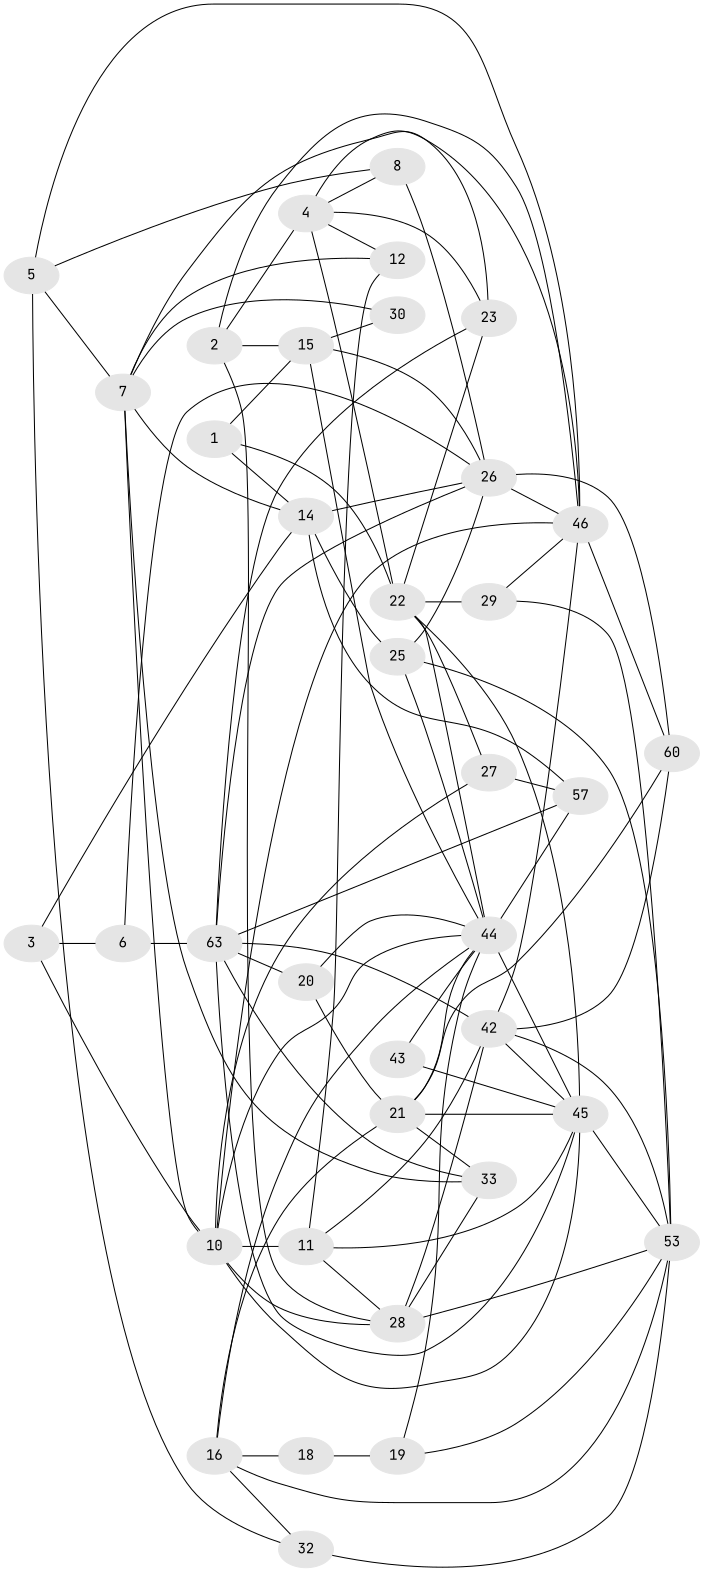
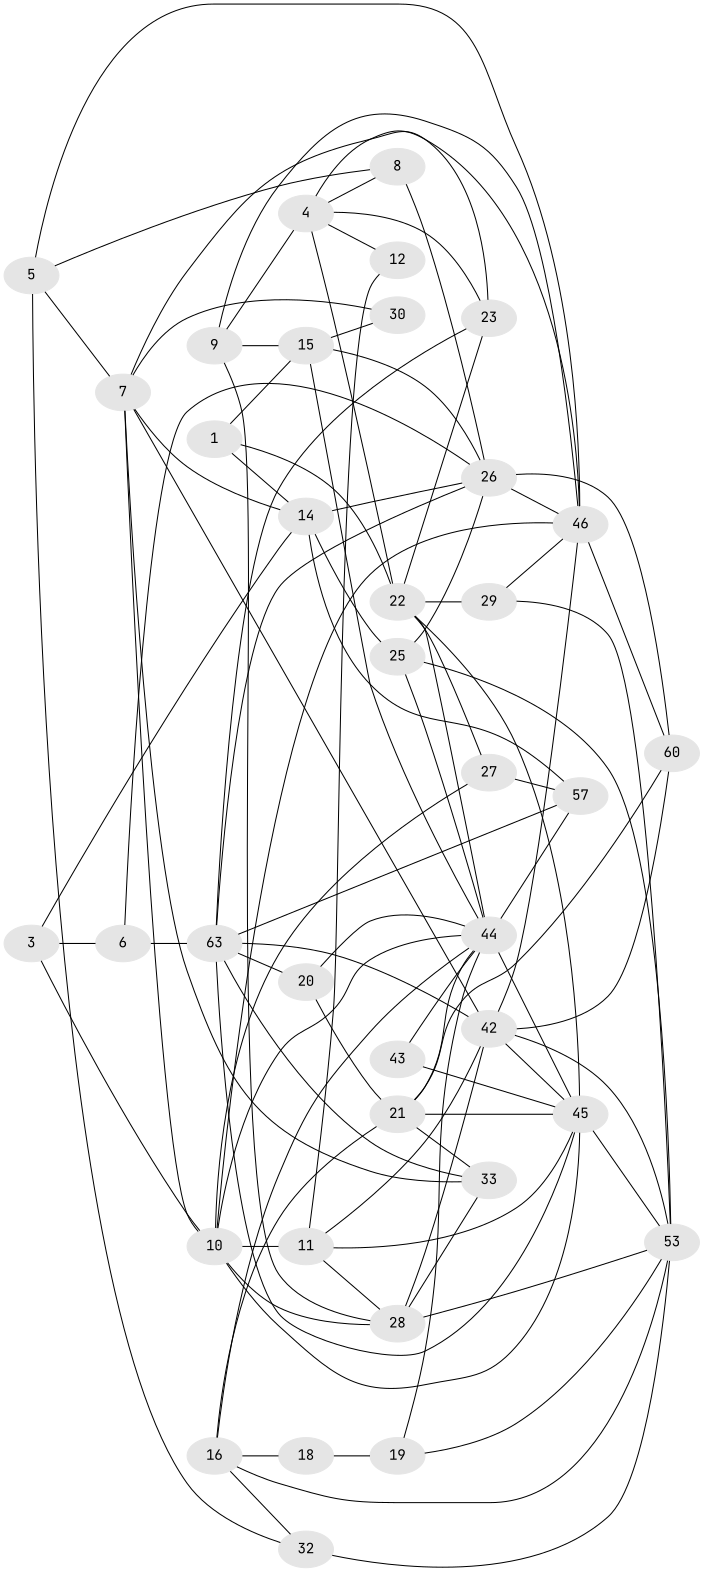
(222, 280) -> (297, 696)
(215, 346) -> (215, 346)
